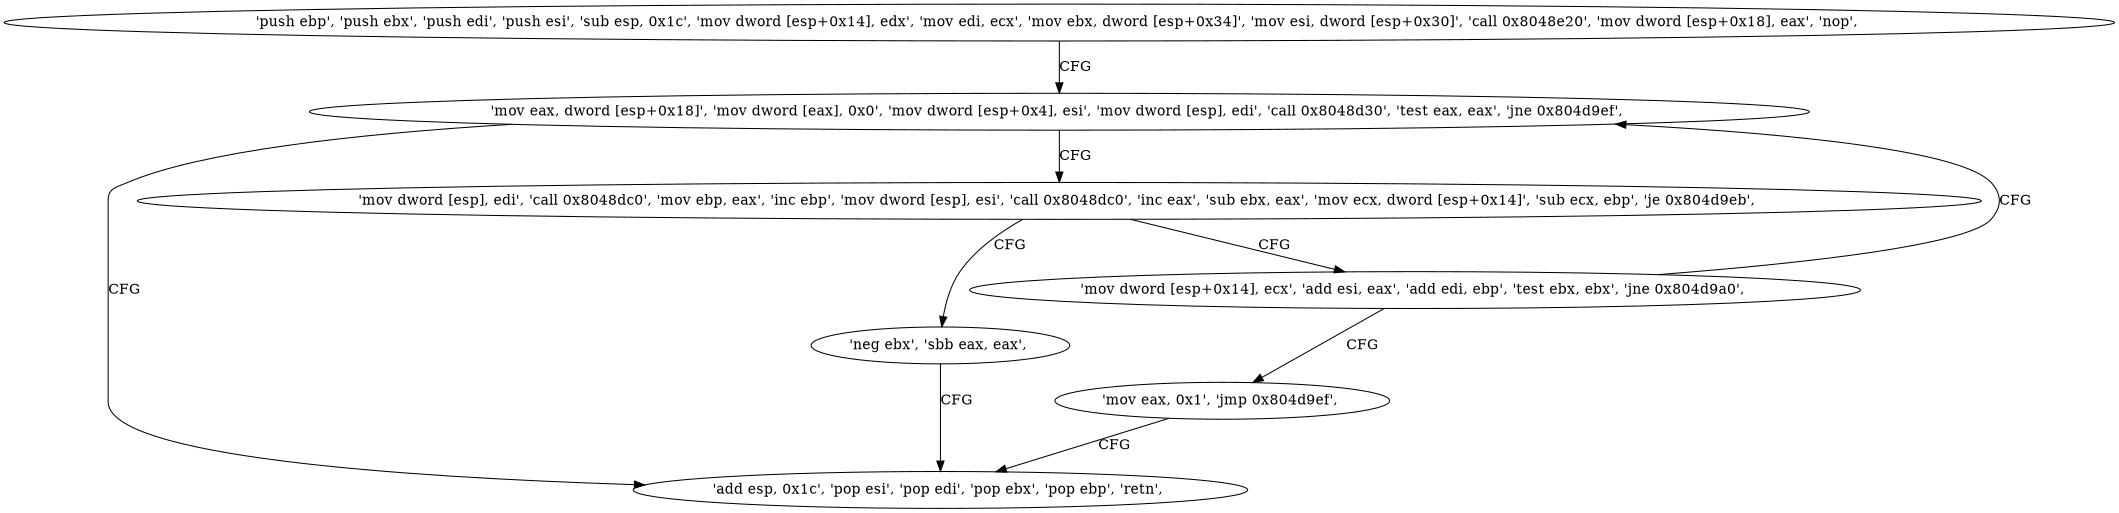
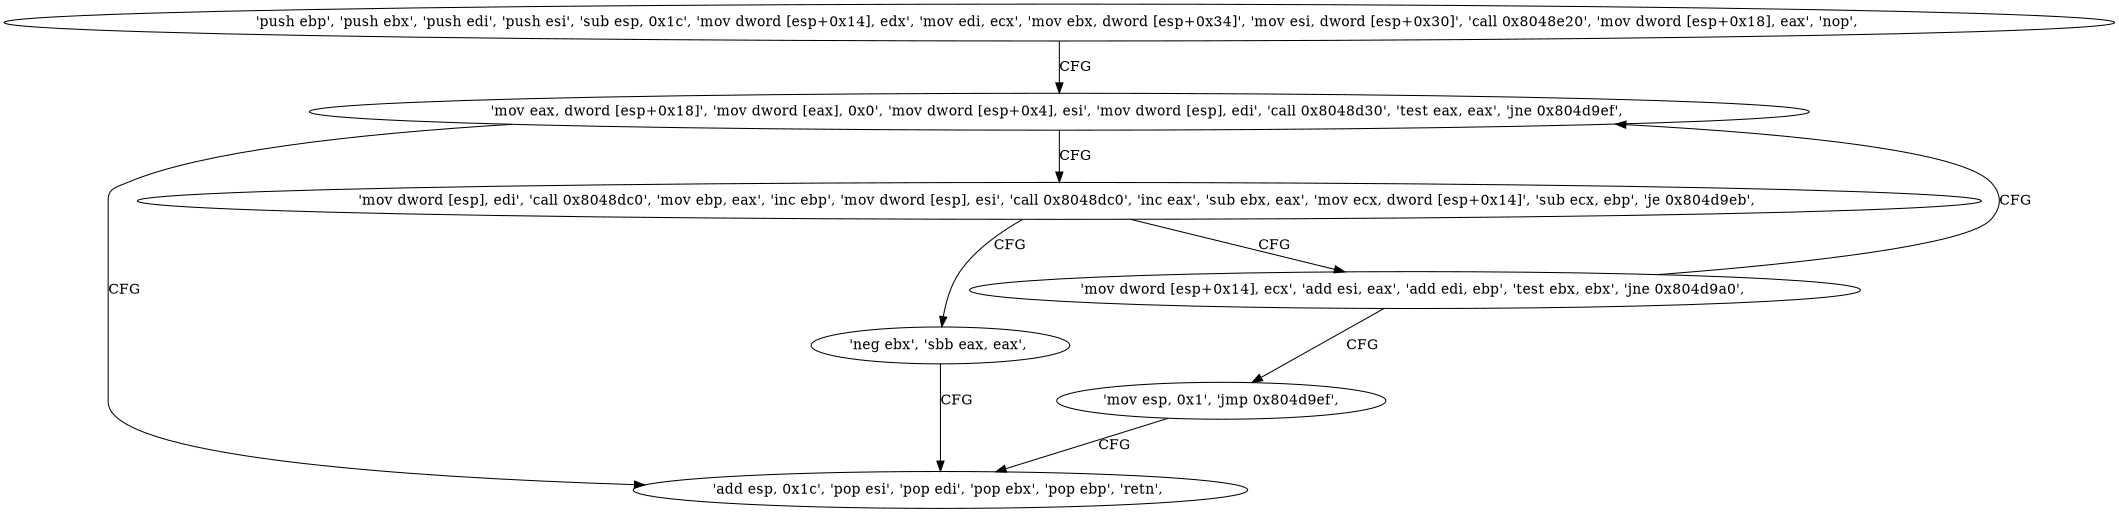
(1222, 401) -> (1221, 401)
